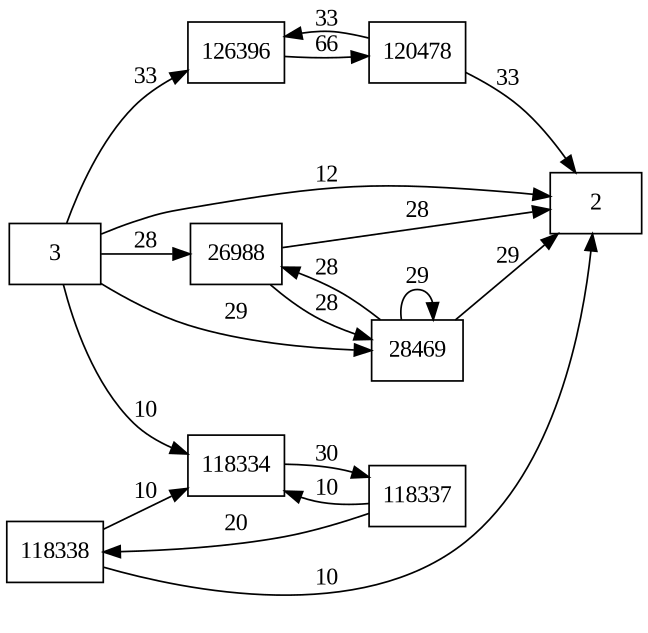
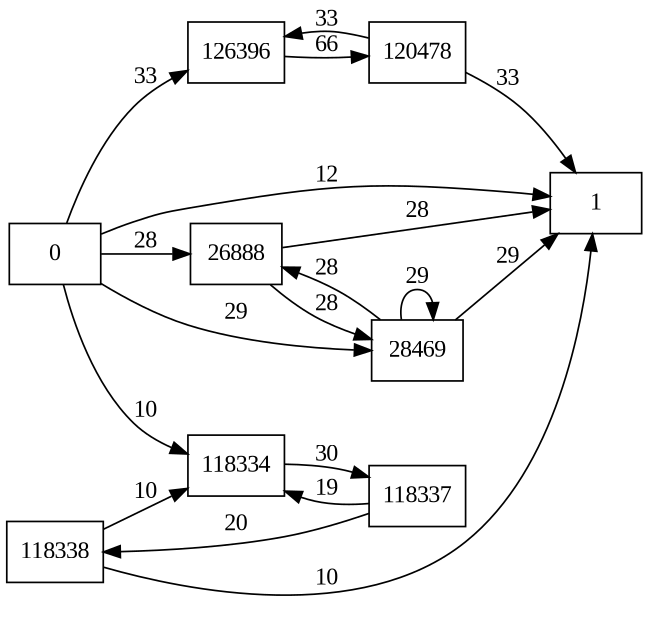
(596, 203) -> (596, 203)
(55, 254) -> (55, 254)
(236, 254) -> (236, 254)
(327, 488) -> (327, 488)
